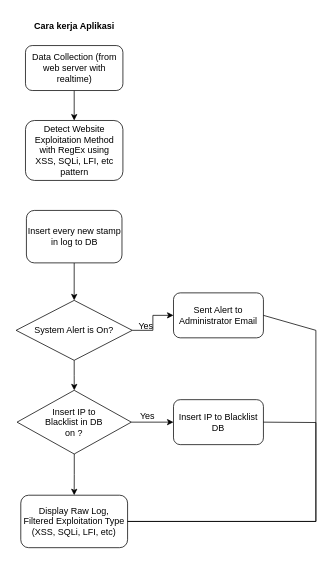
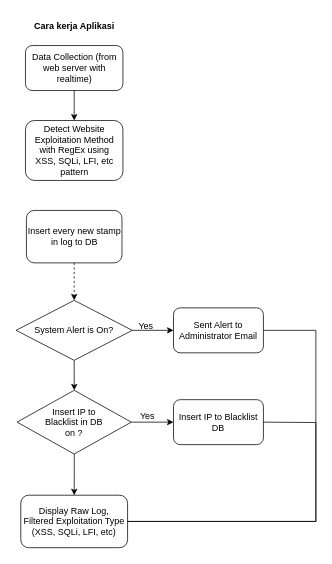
(74, 278) -> (74, 278)
(219, 315) -> (219, 330)
